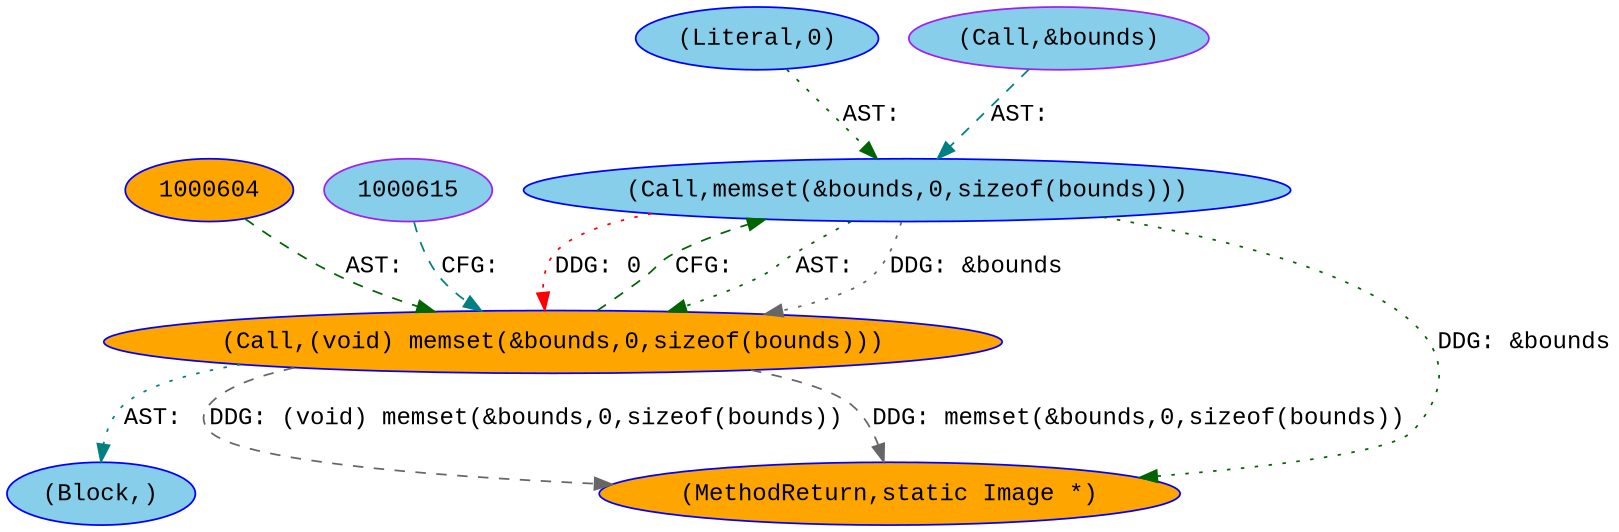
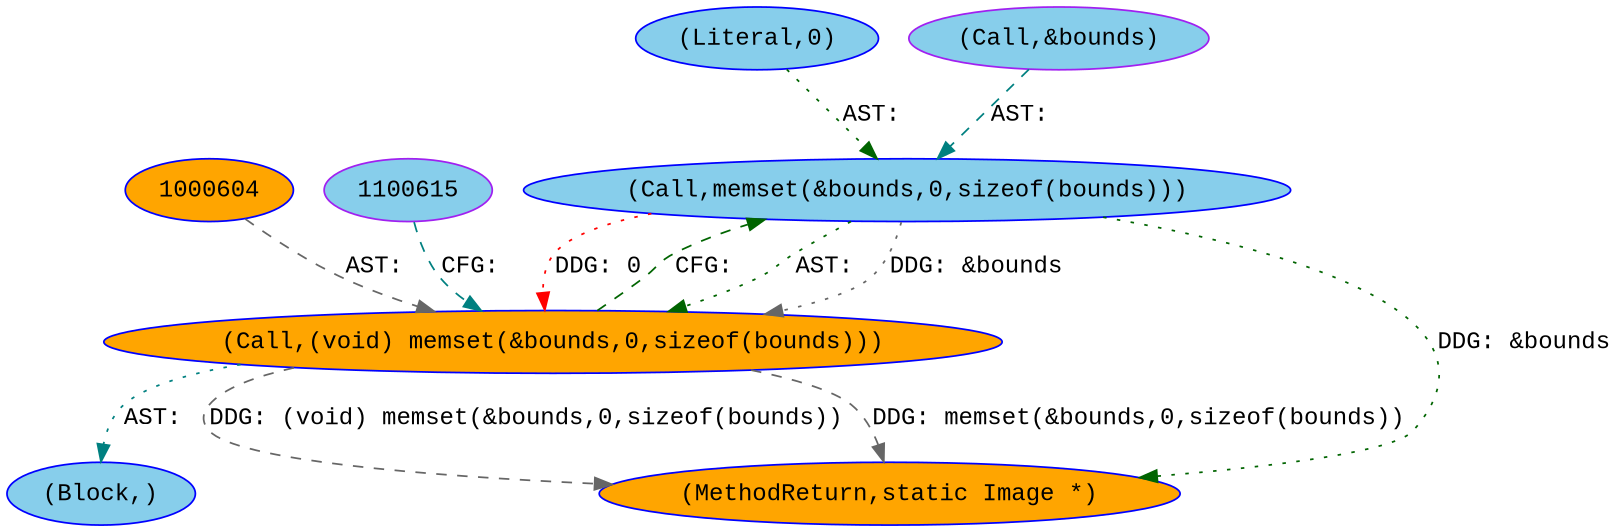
(408, 190) -> (408, 190)
(328, 270) -> (328, 270)
